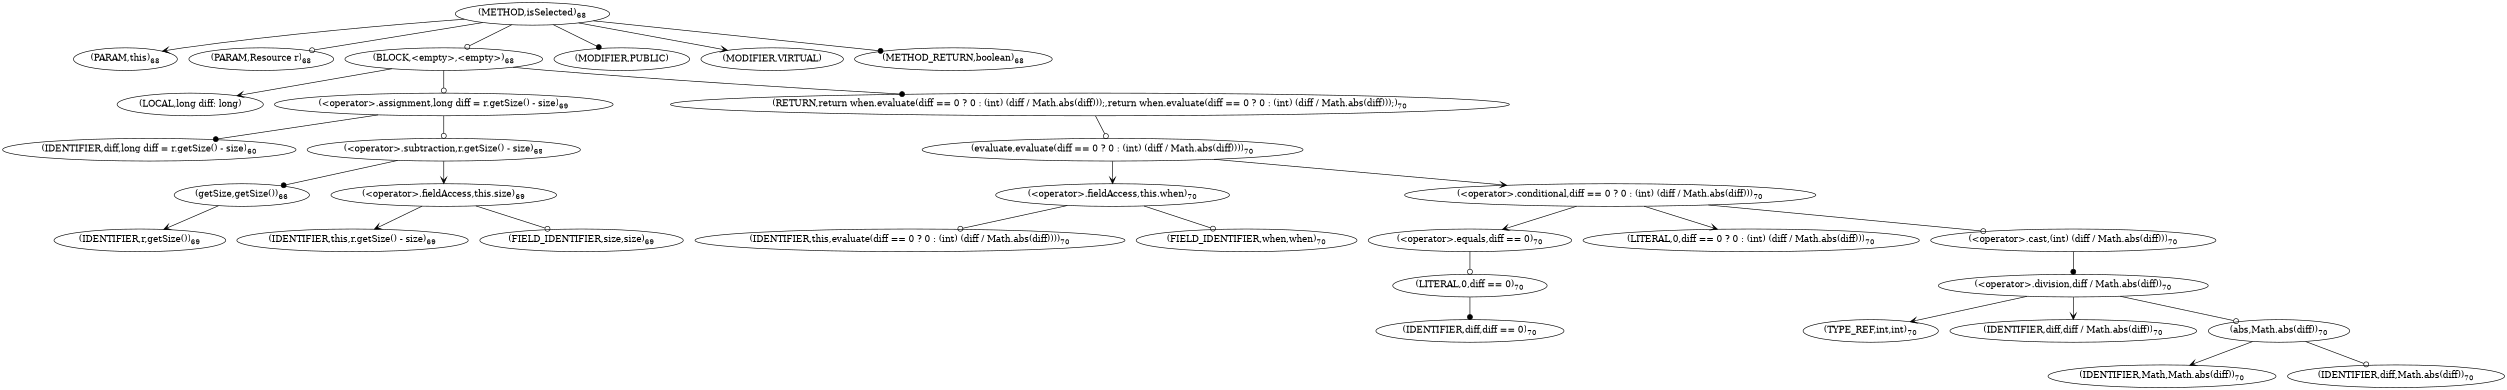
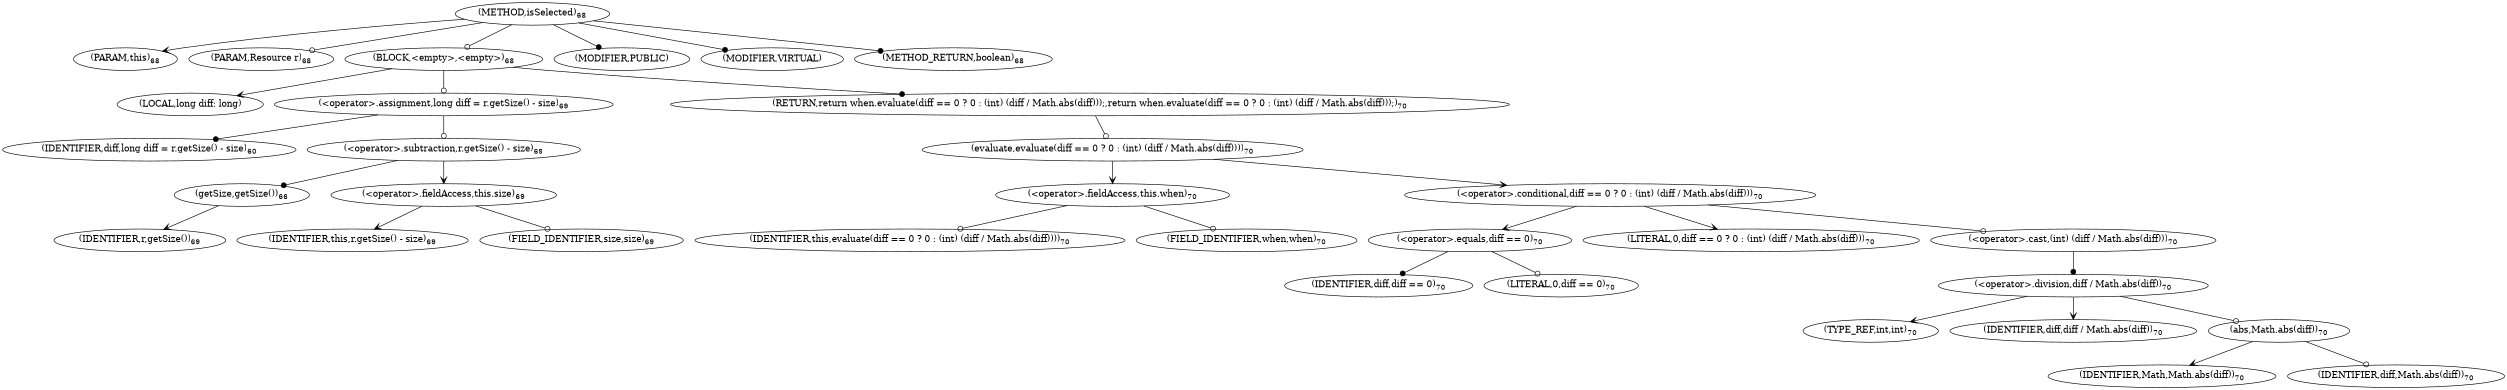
(650, 36) -> (651, 36)
(1470, 306) -> (1427, 262)
